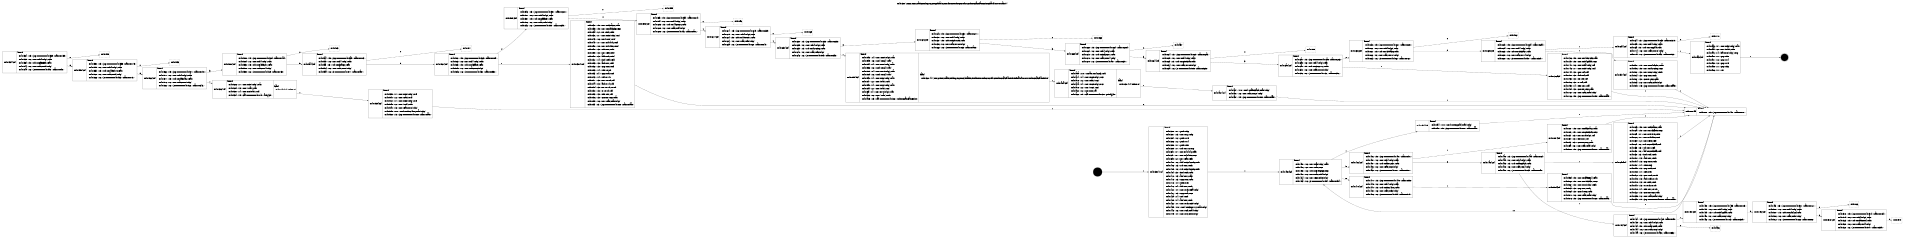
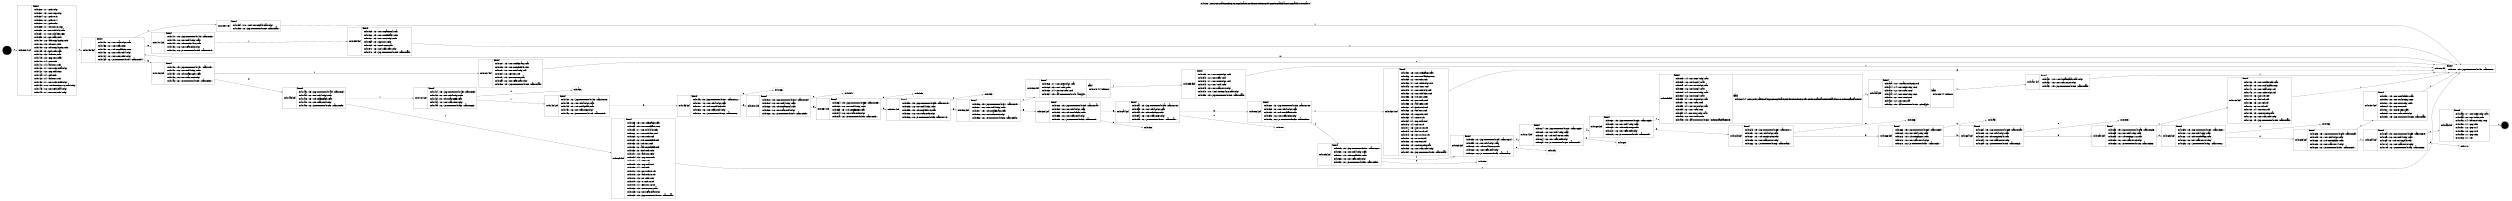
none -> (813, 108)
